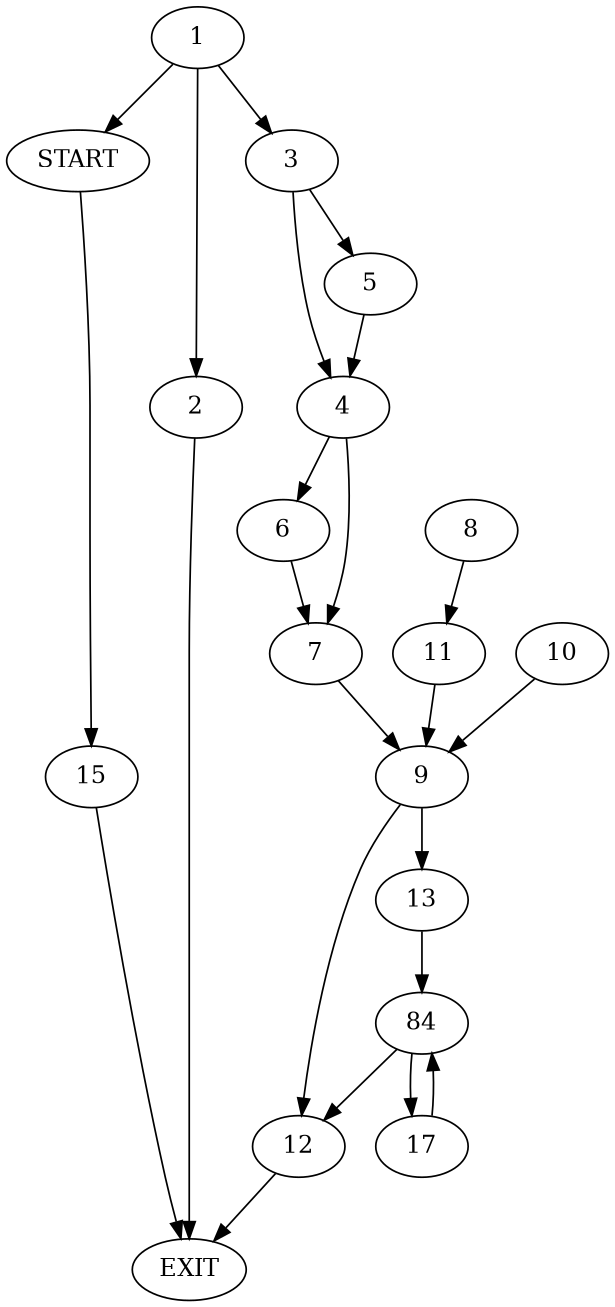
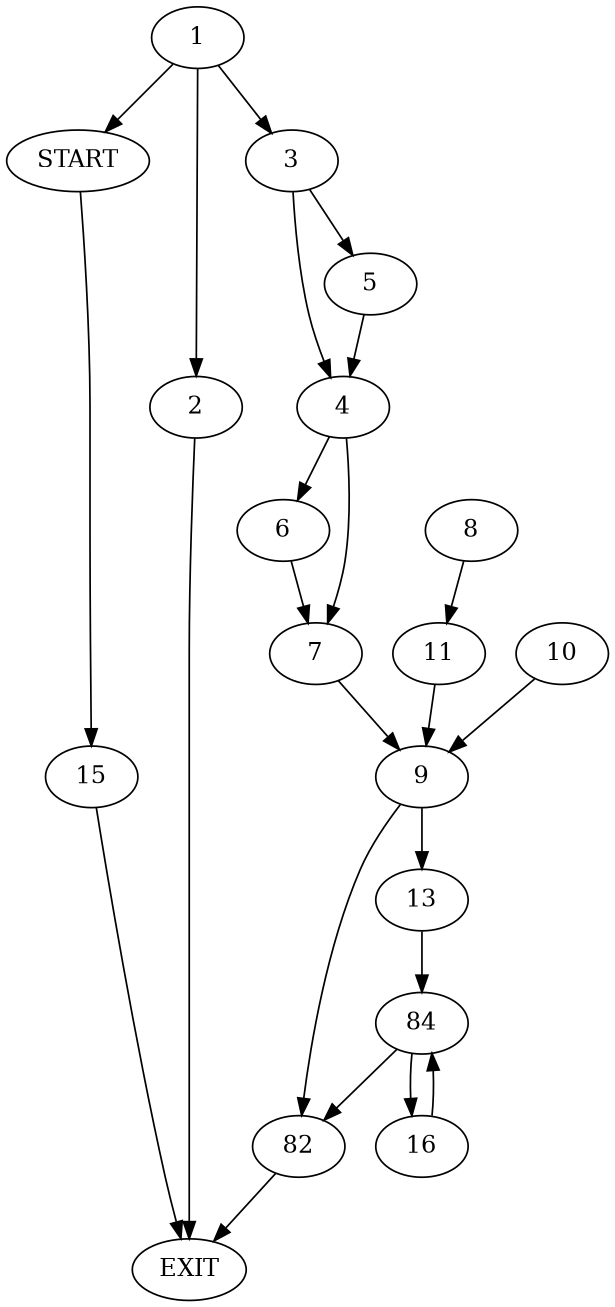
(299, 1146) -> (299, 1146)
(422, 1146) -> (422, 1146)
